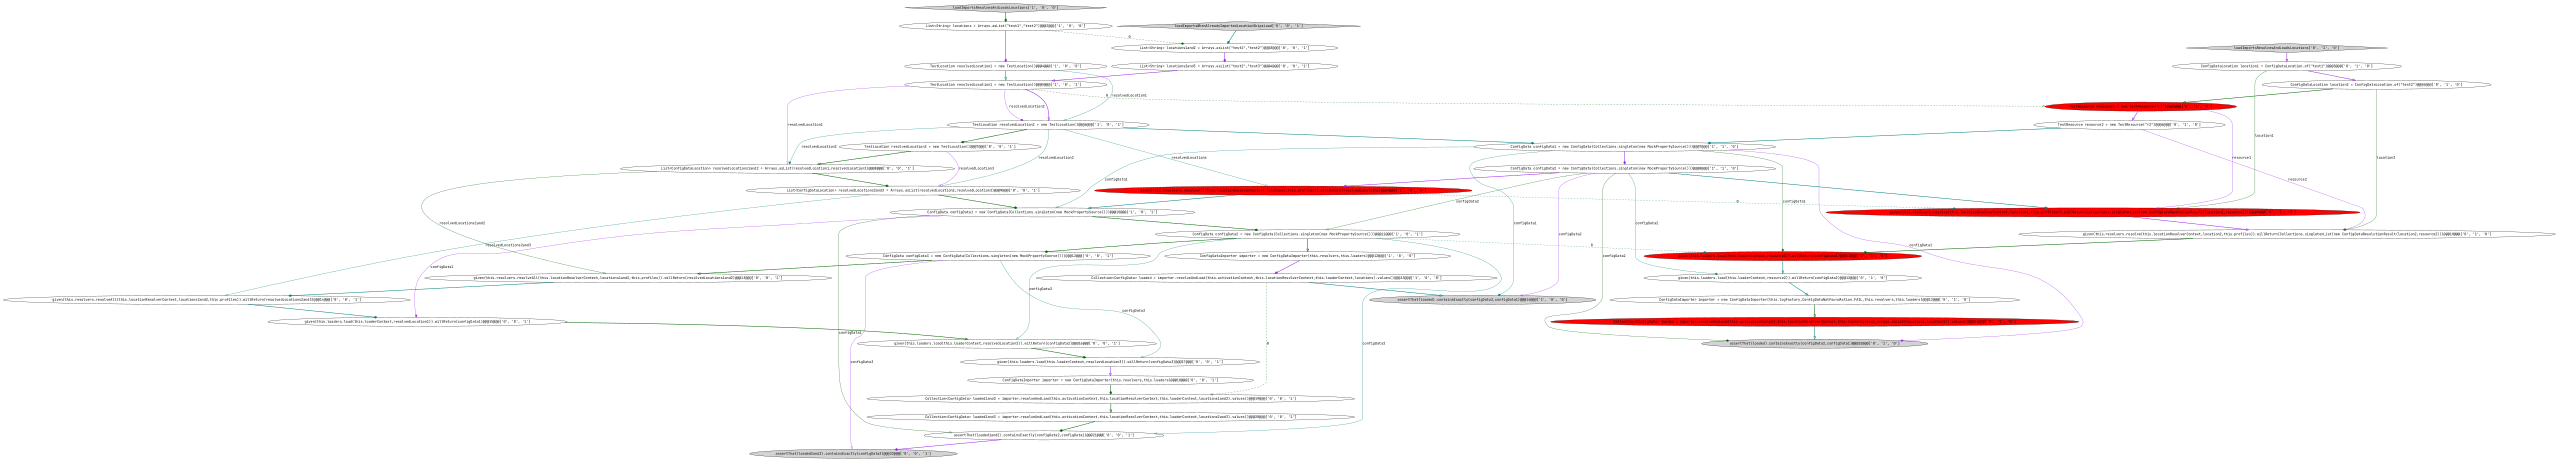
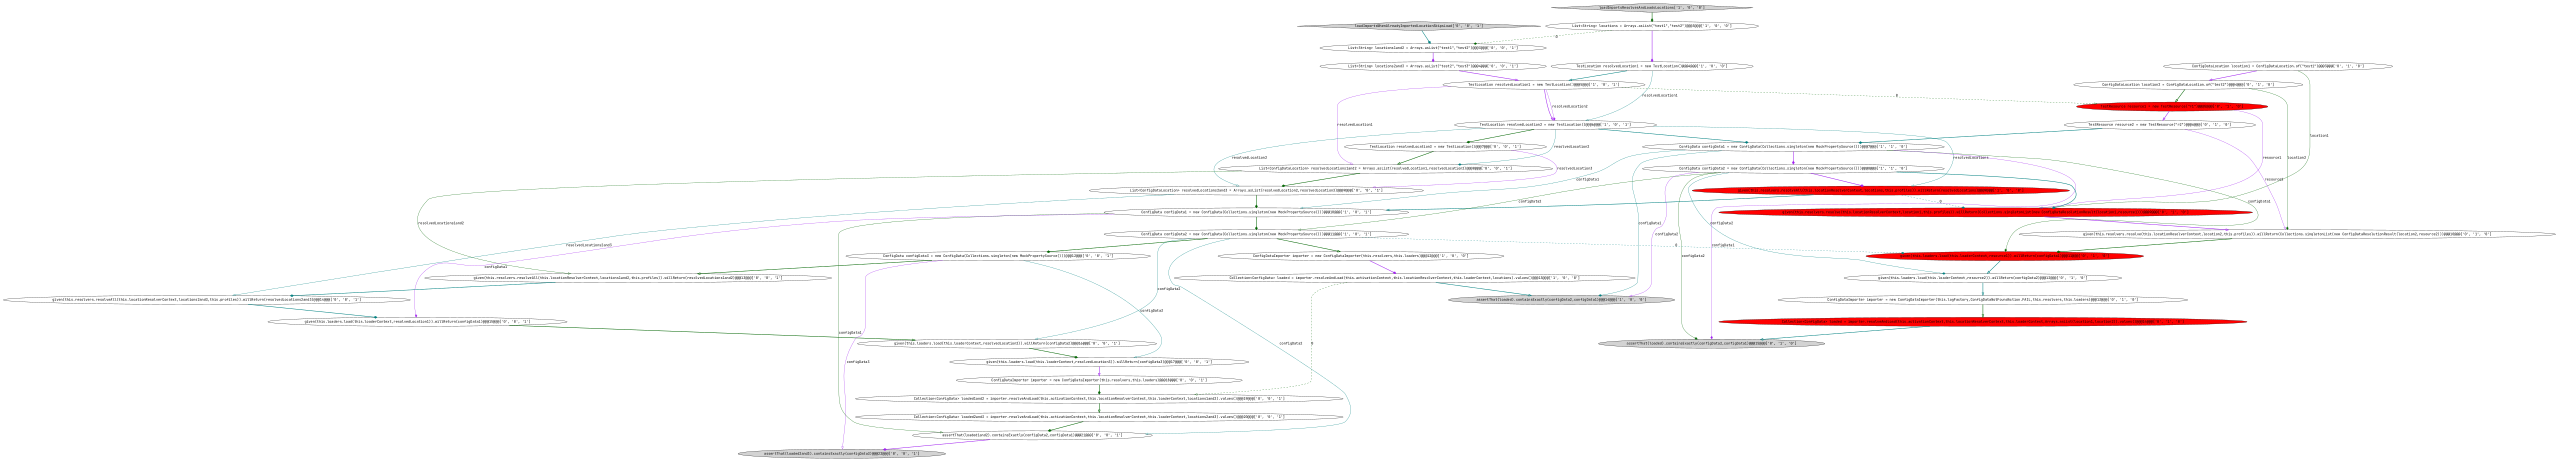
(2287, 48) -> none
